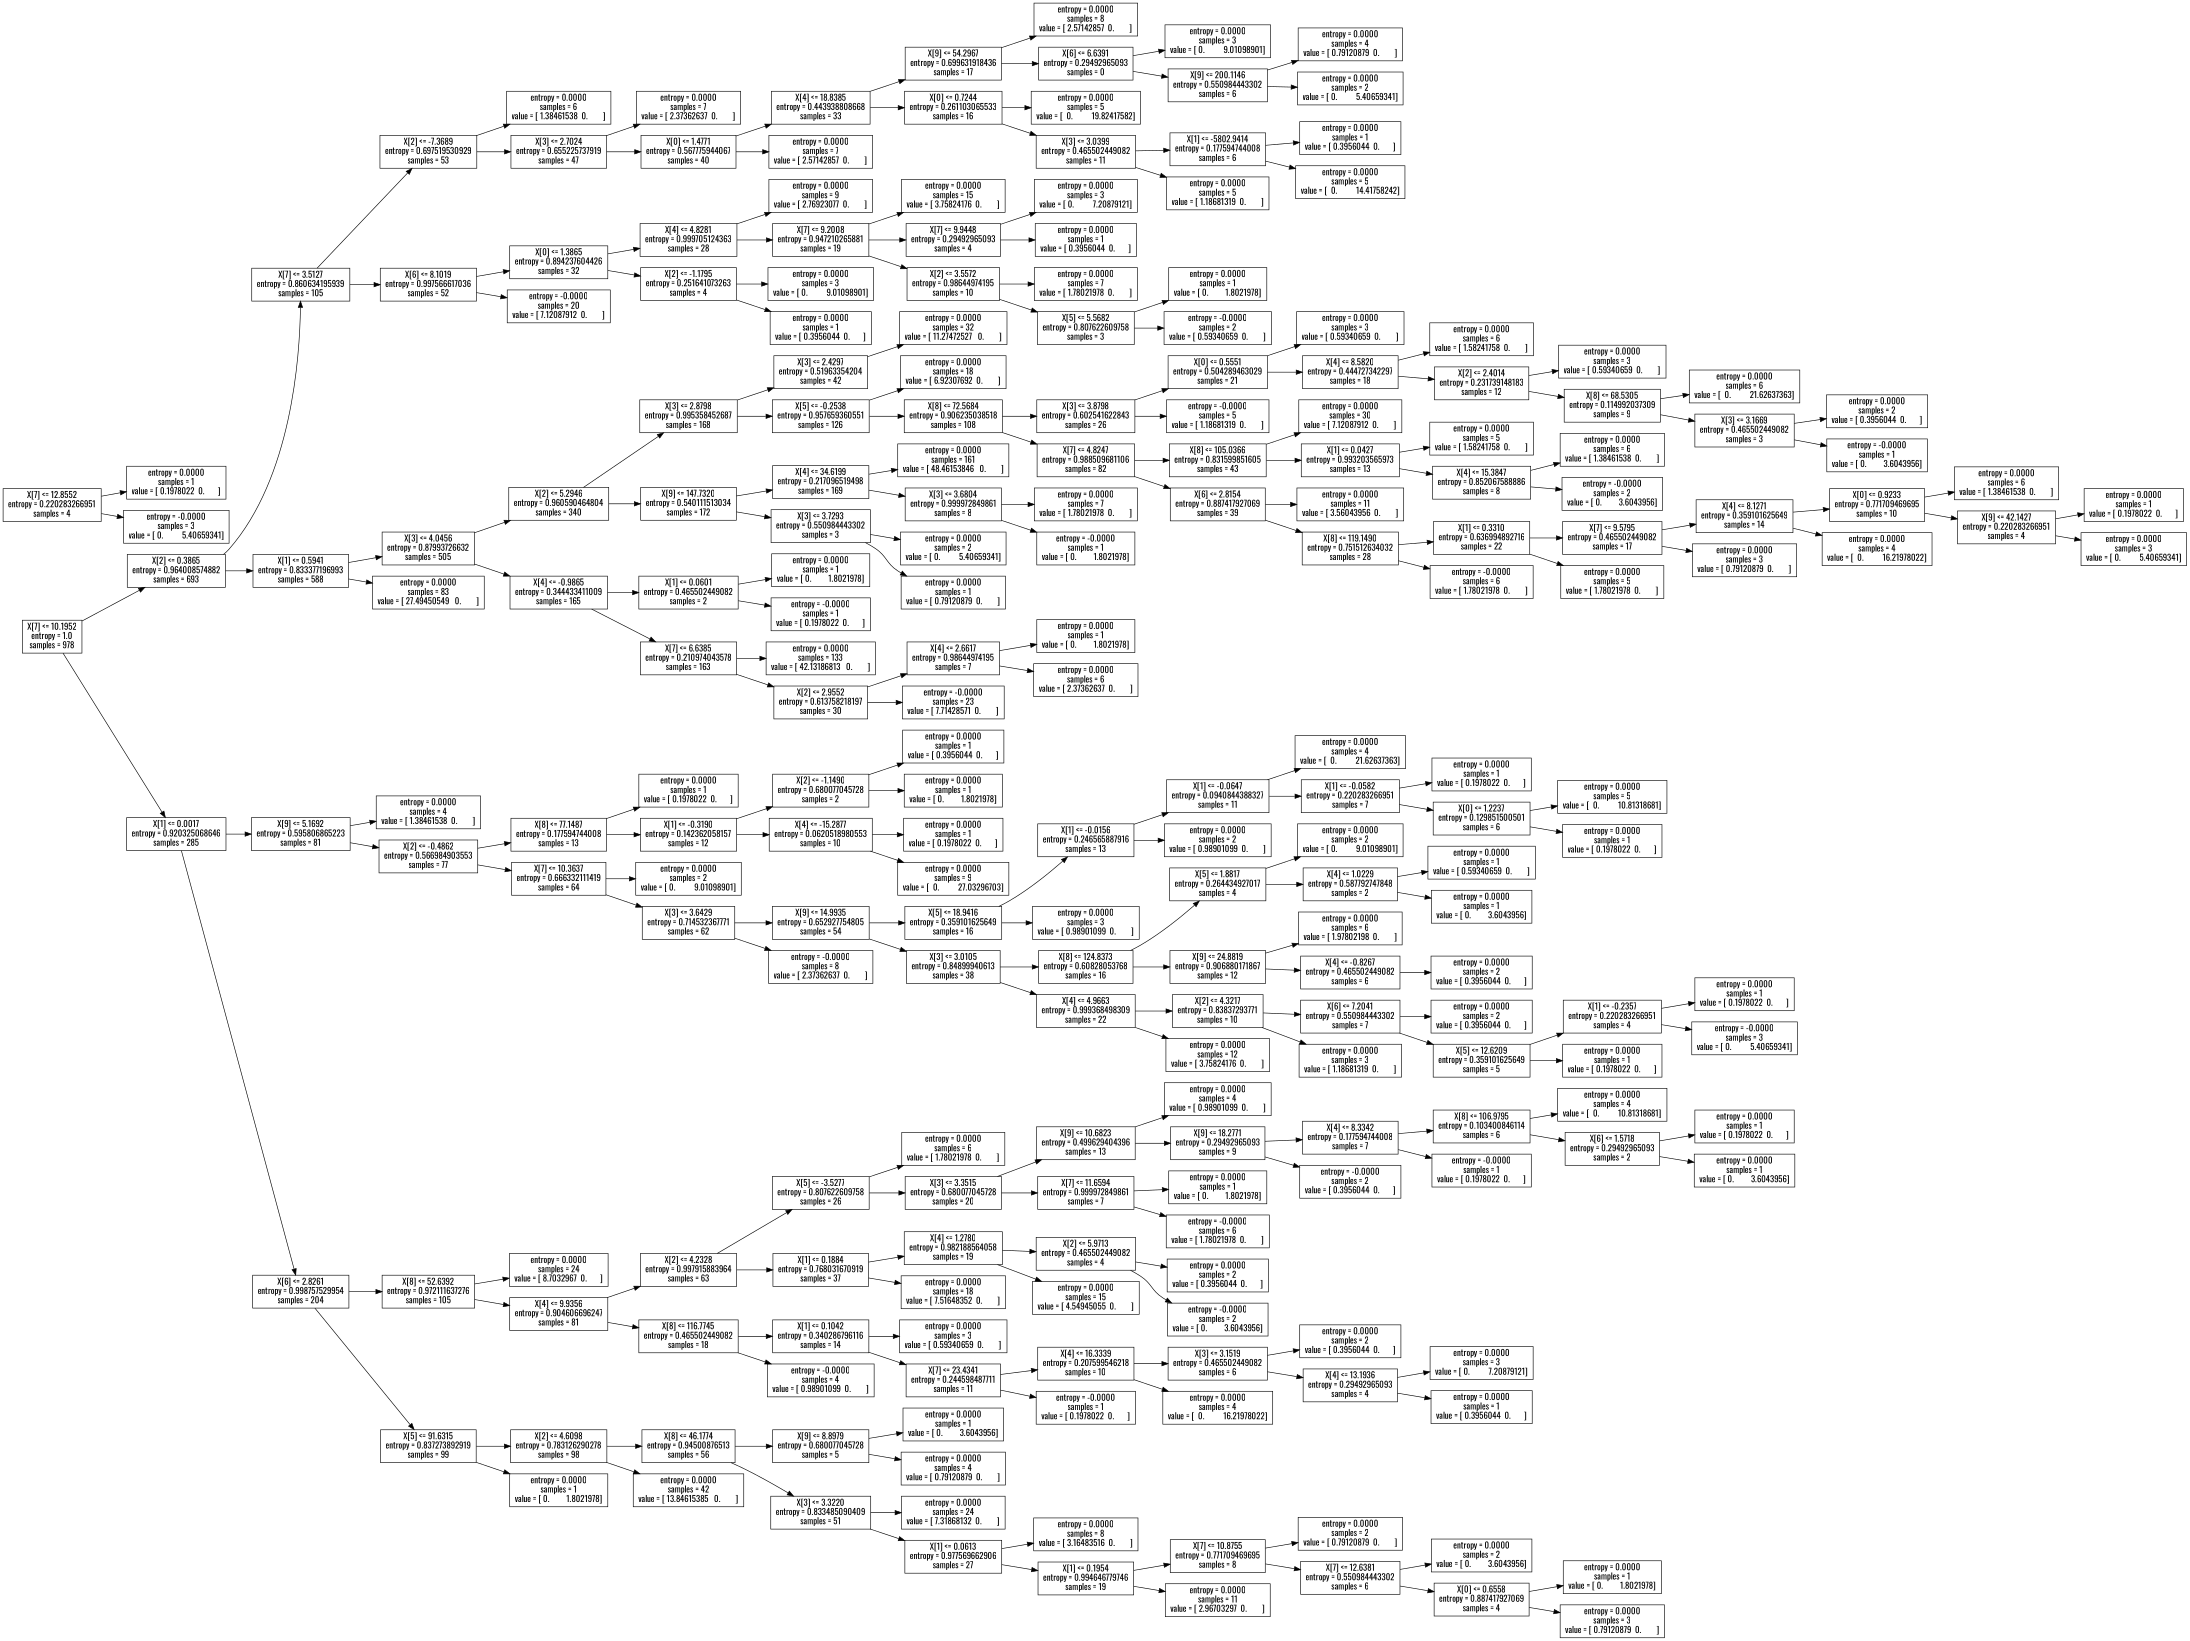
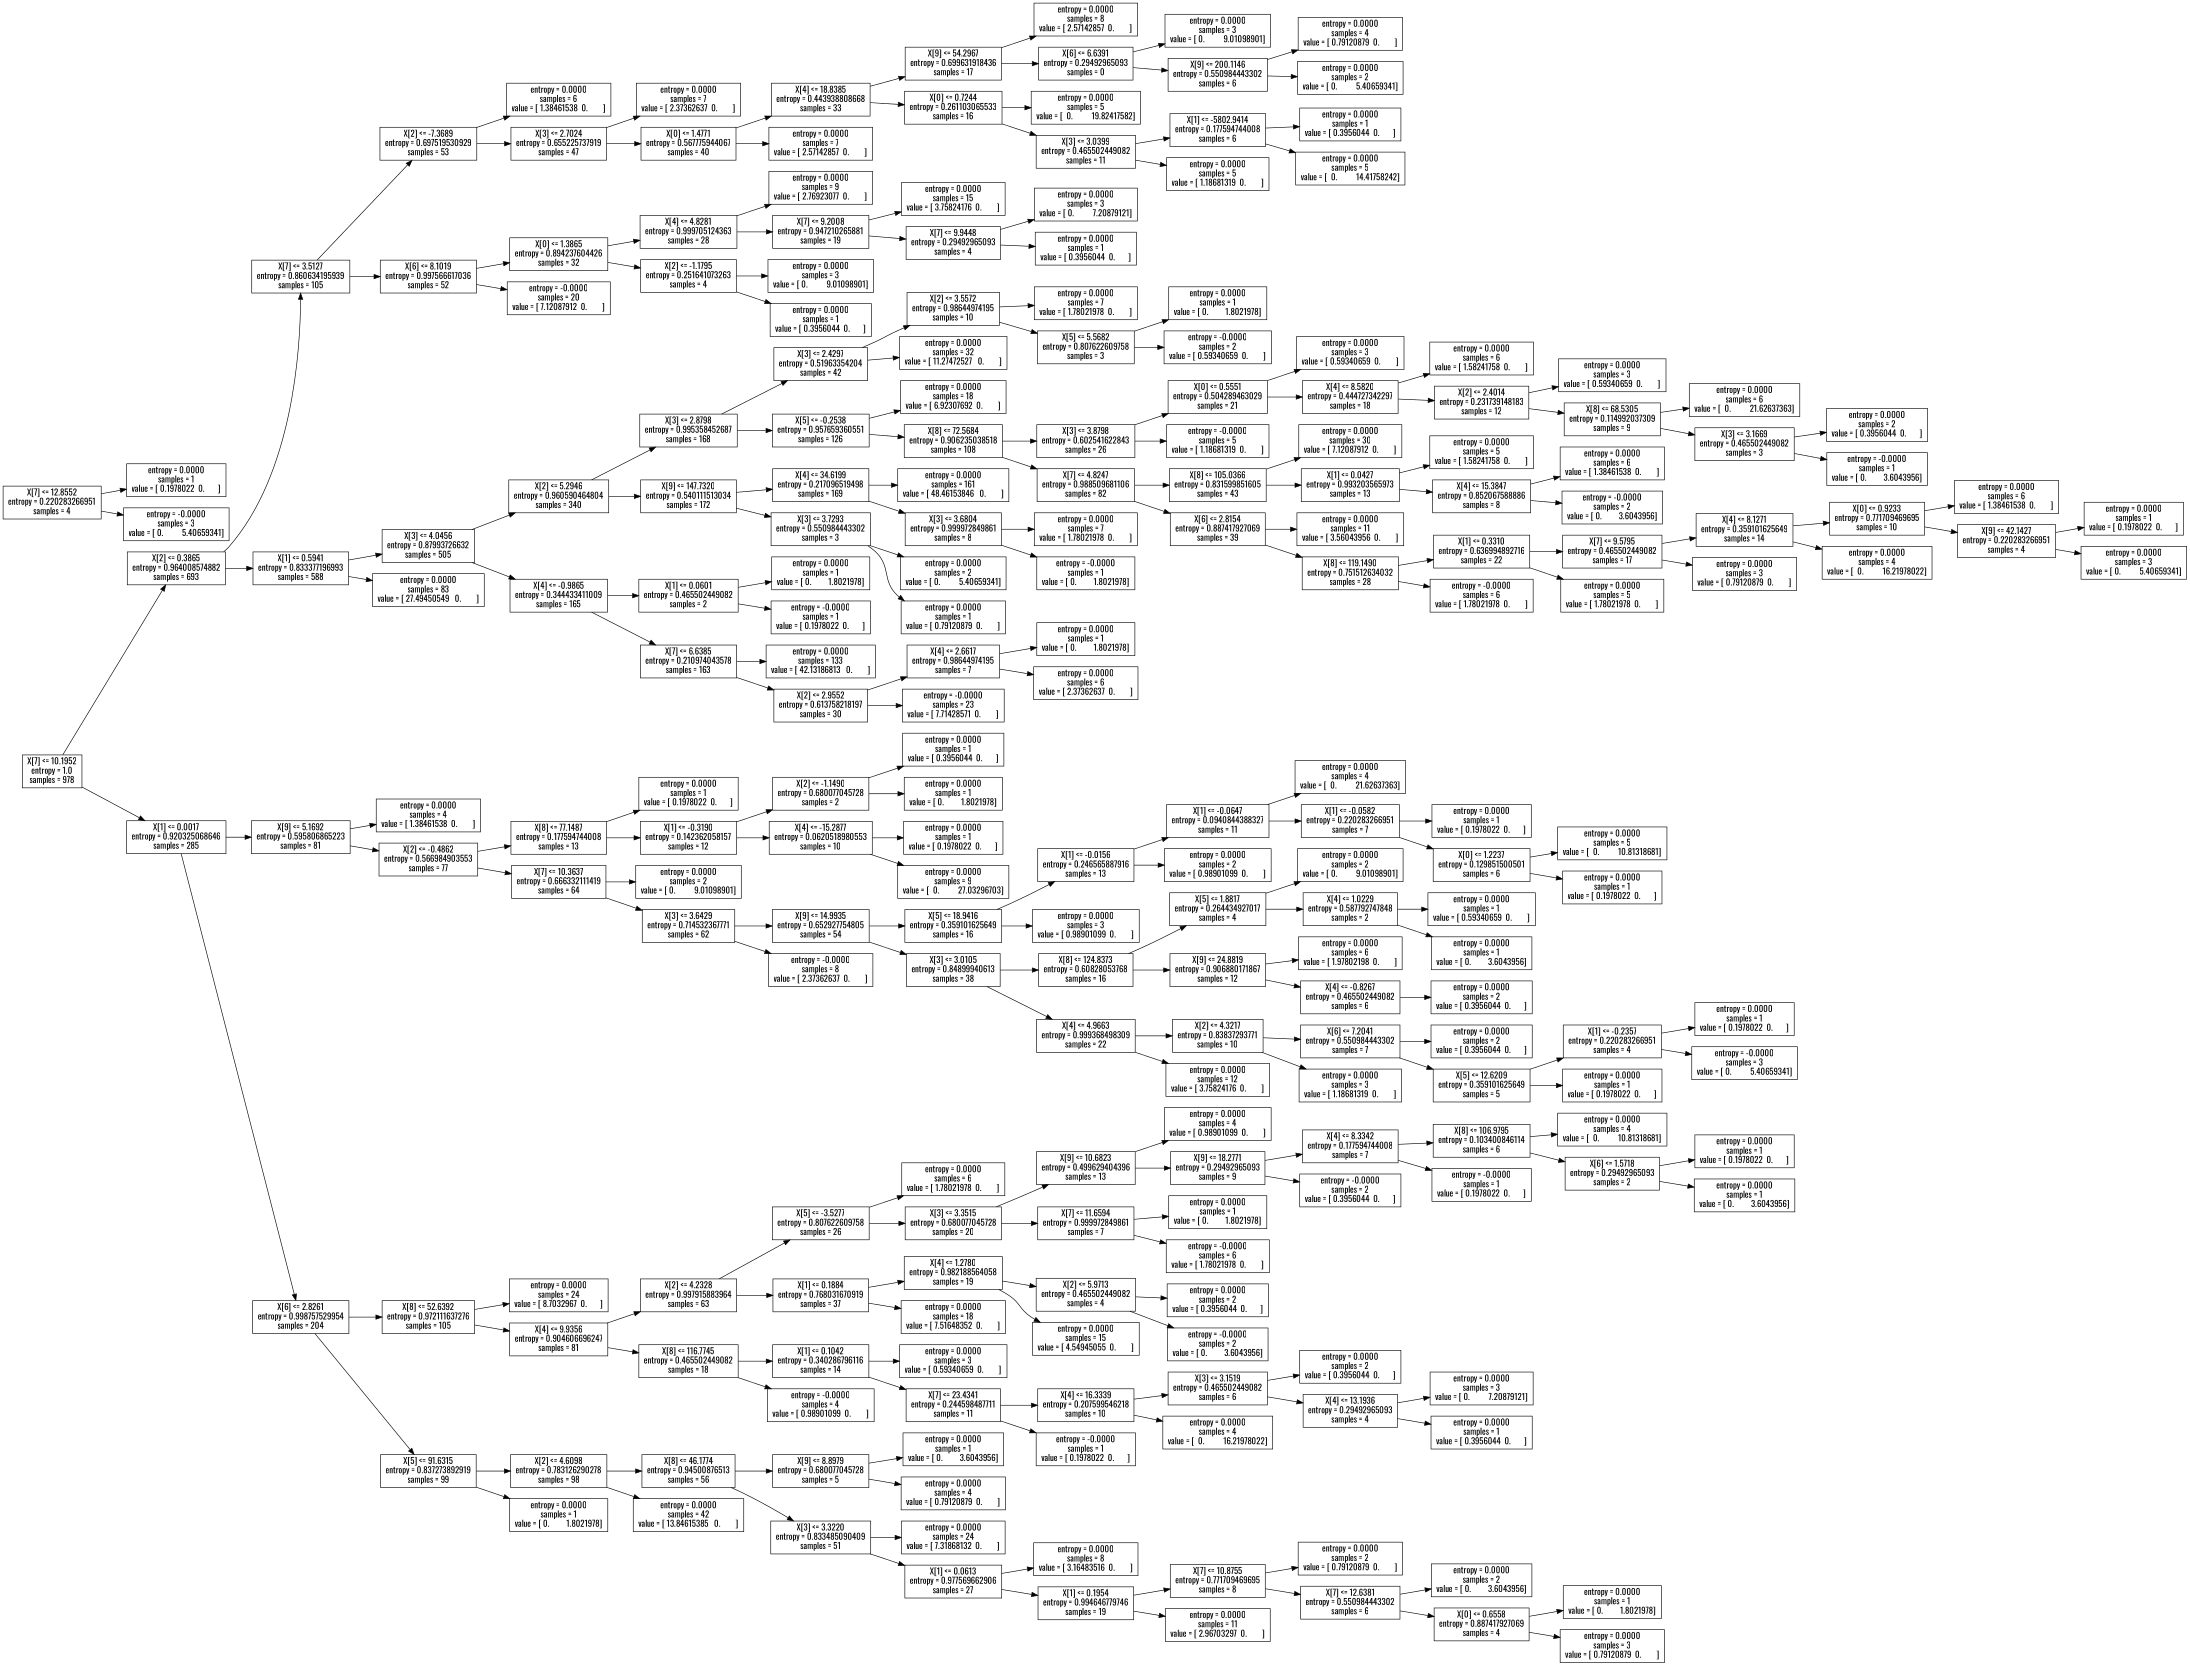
(885, 261) -> (883, 338)
